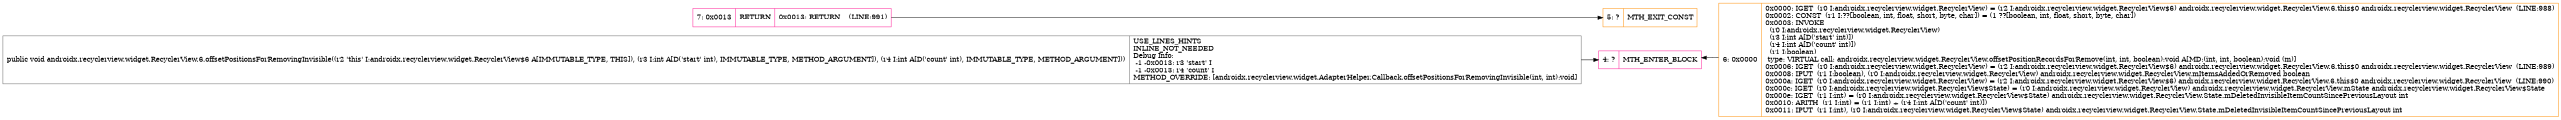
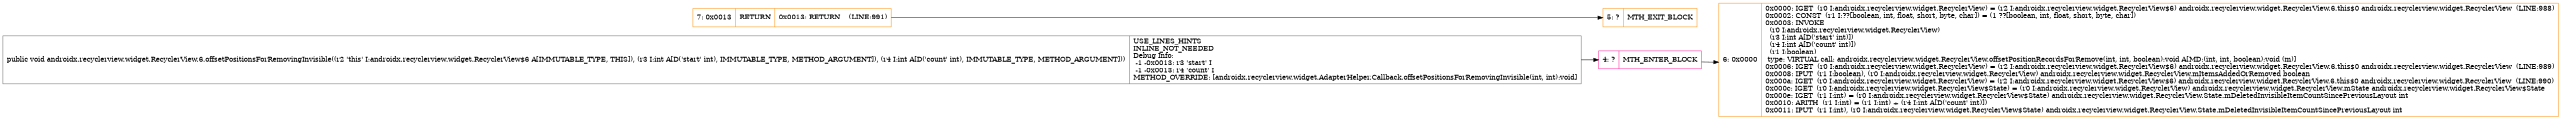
(1660, 17) -> (1660, 17)
(792, 18) -> (792, 18)
(1712, 58) -> (1708, 62)
